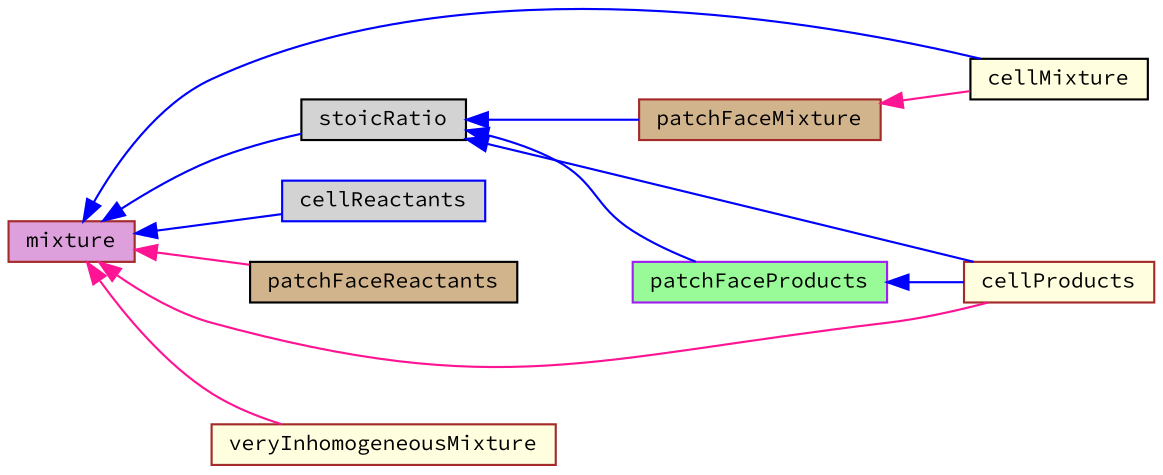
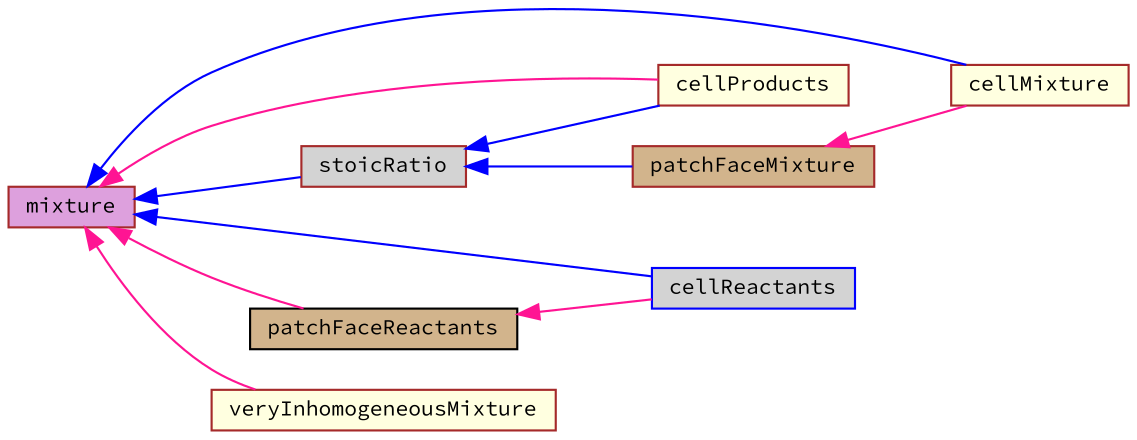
(1059, 79) -> (1040, 85)
(384, 120) -> (384, 166)
(760, 282) -> none
none -> (596, 306)
